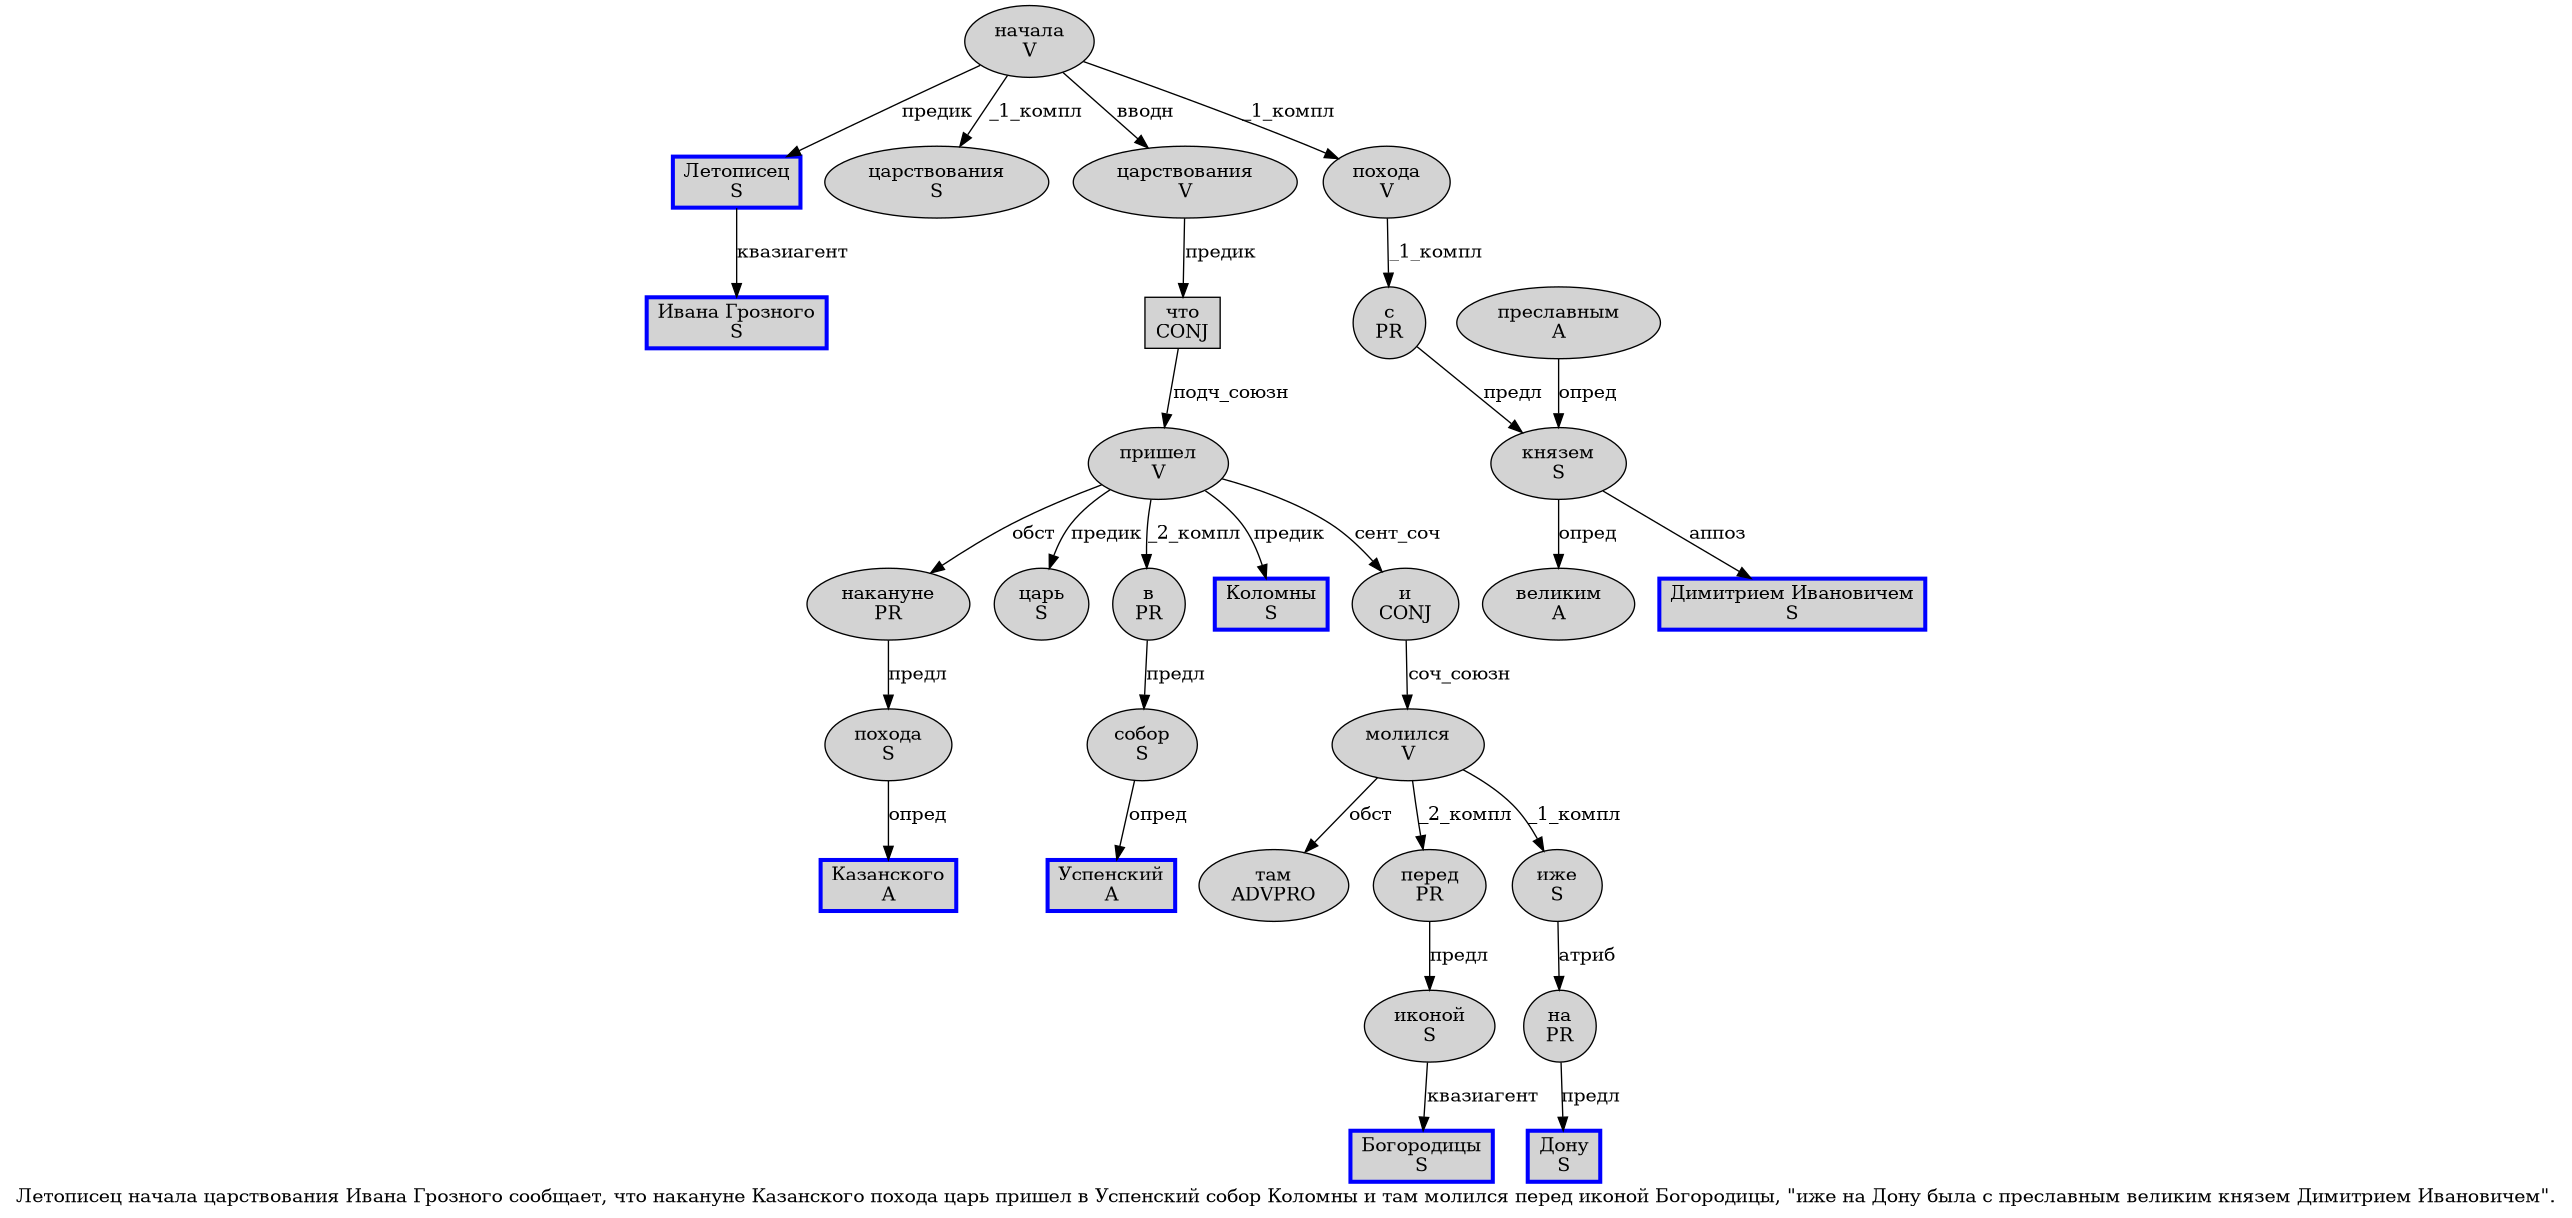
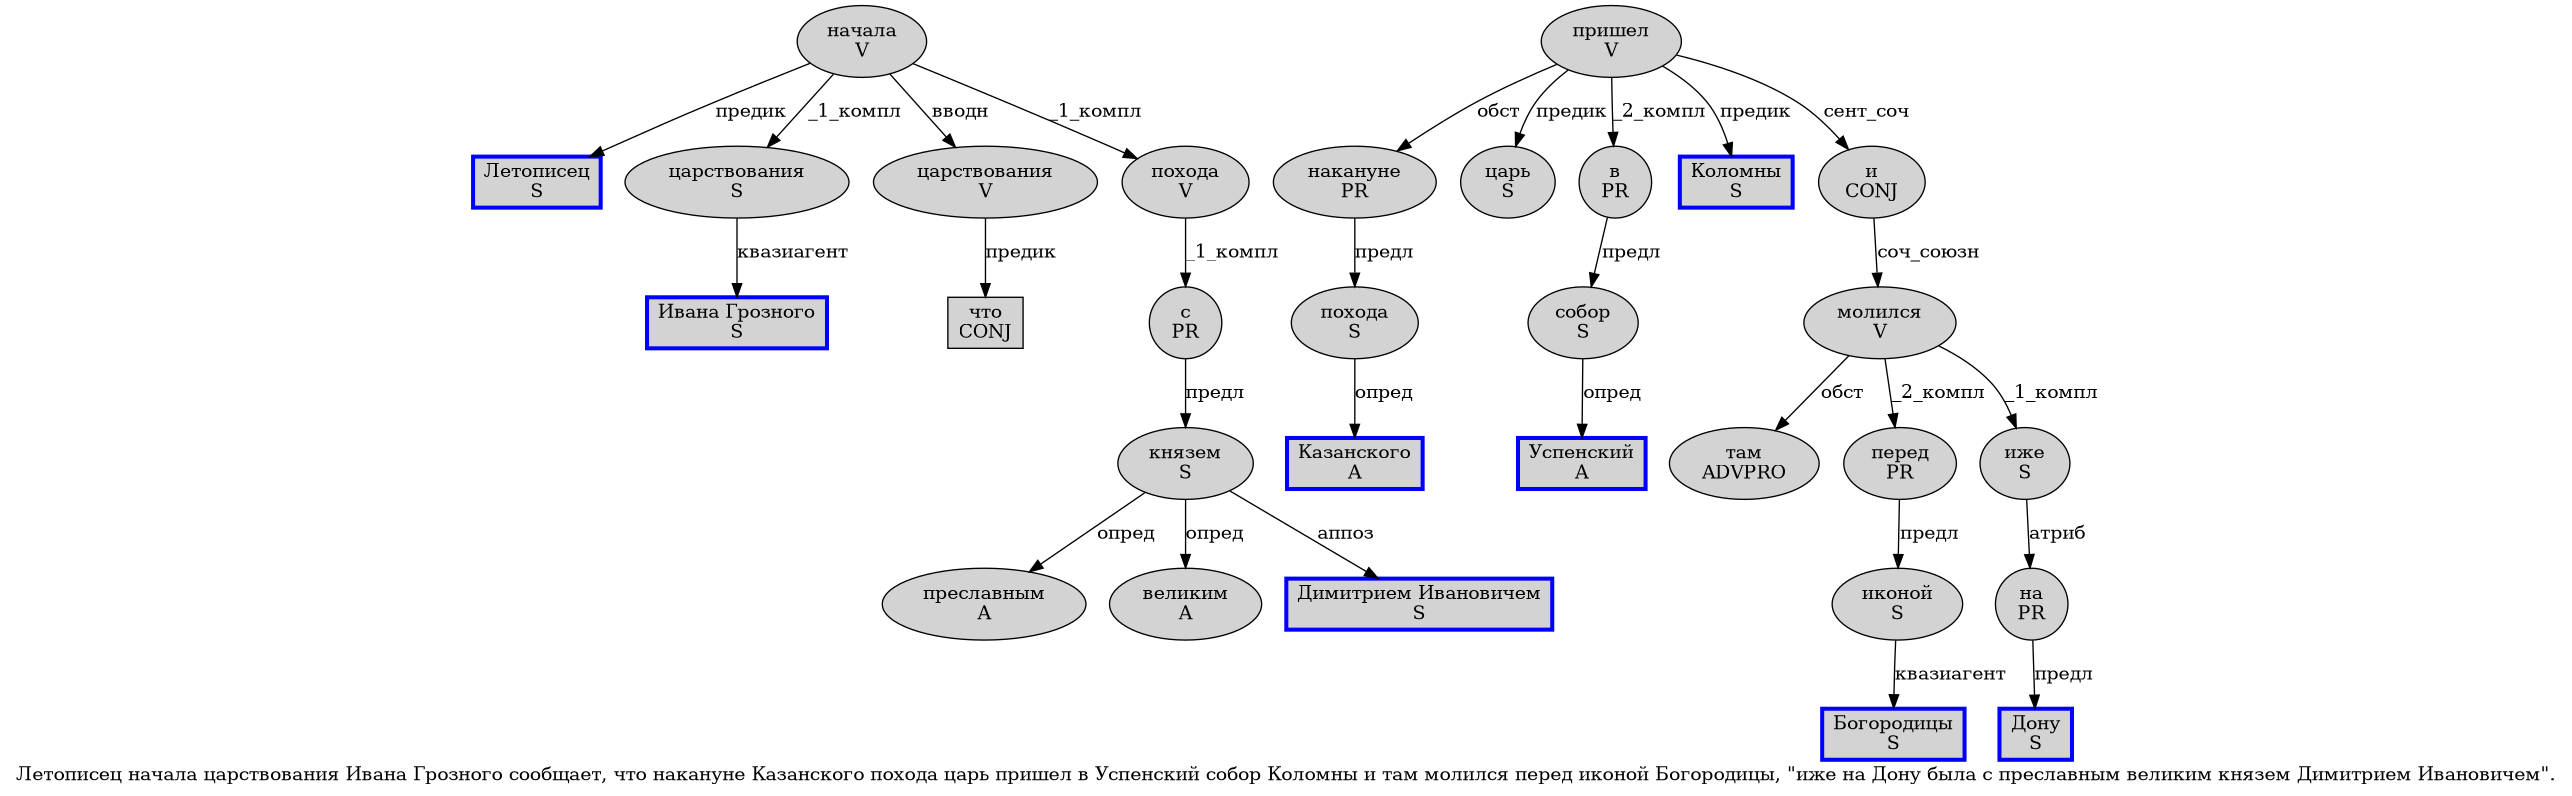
(737, 246) -> (737, 251)
(1173, 381) -> none
(1559, 386) -> (1093, 528)
